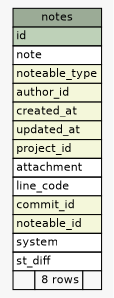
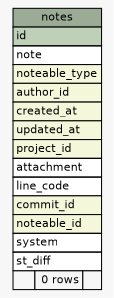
(60, 280) -> (60, 280)
